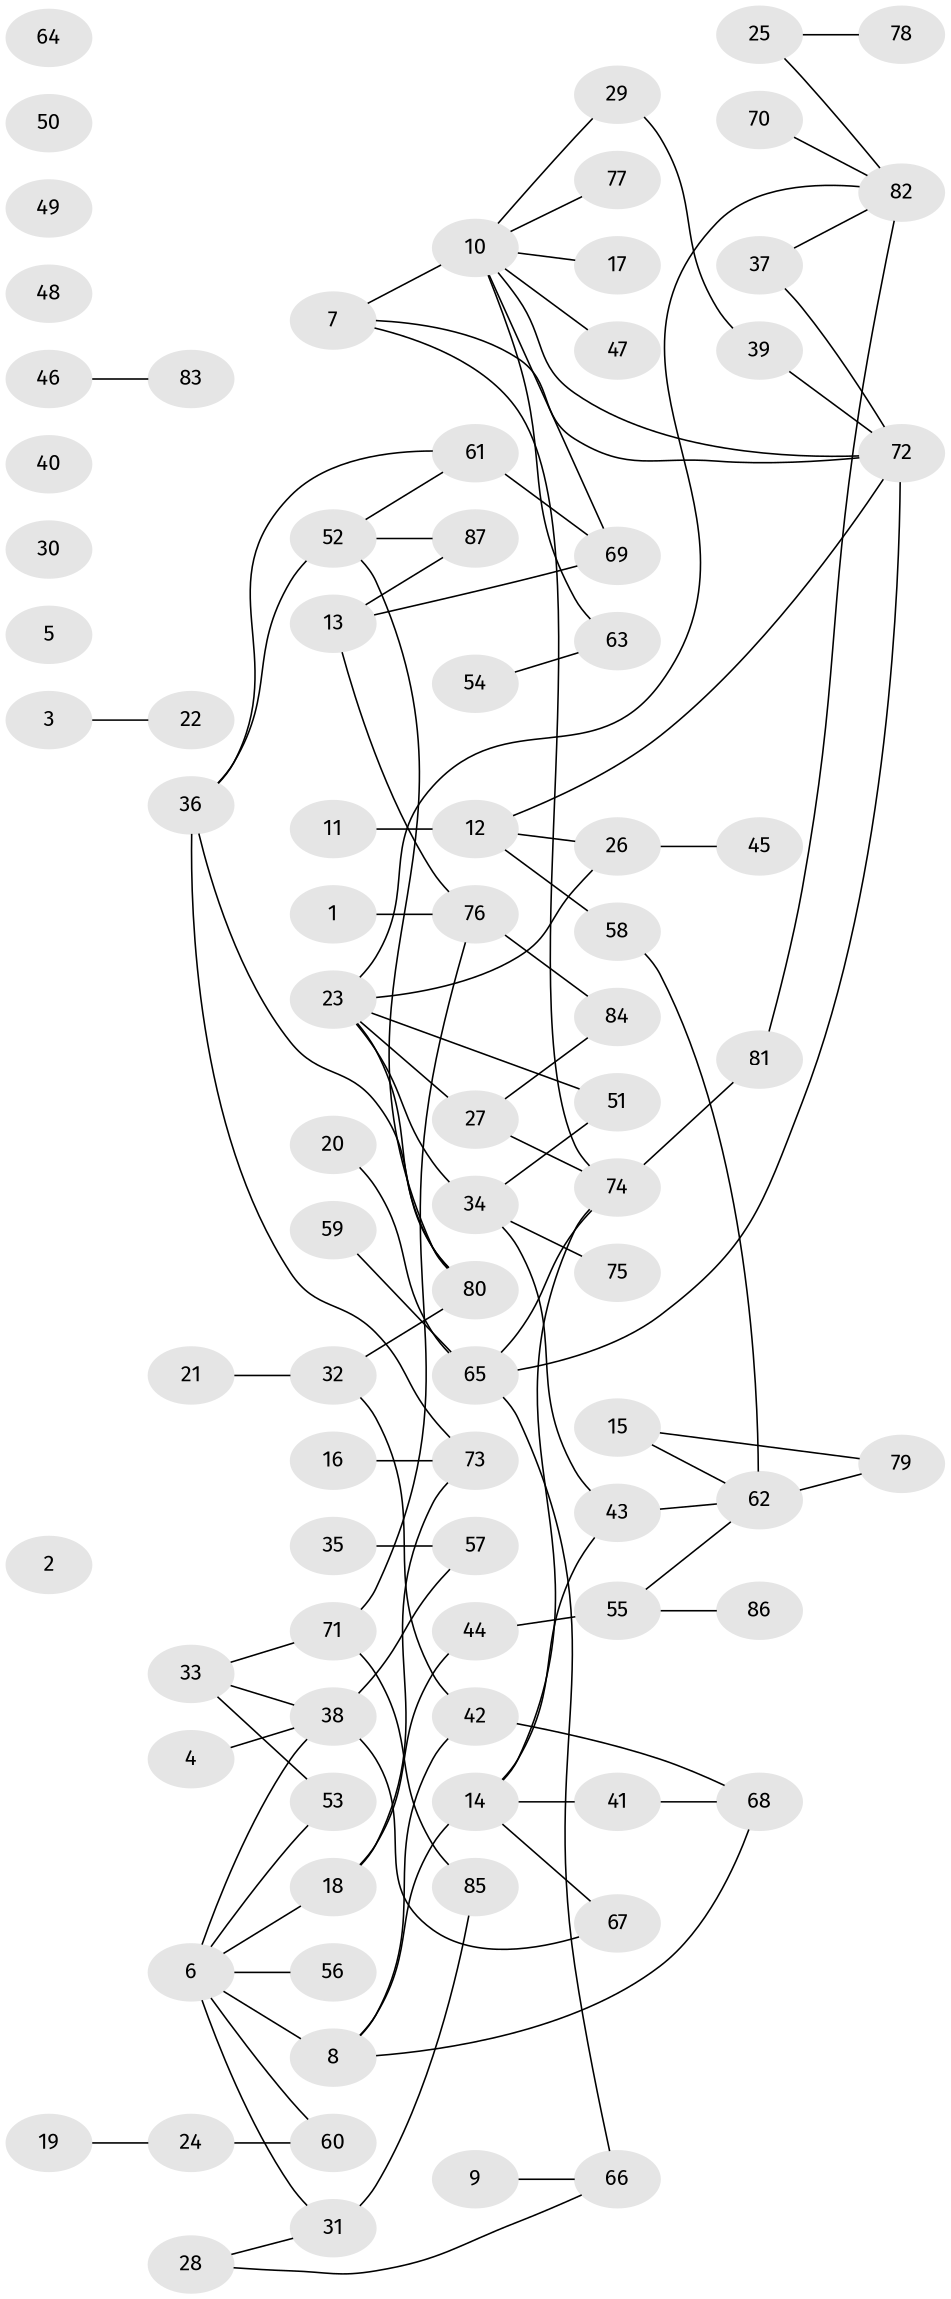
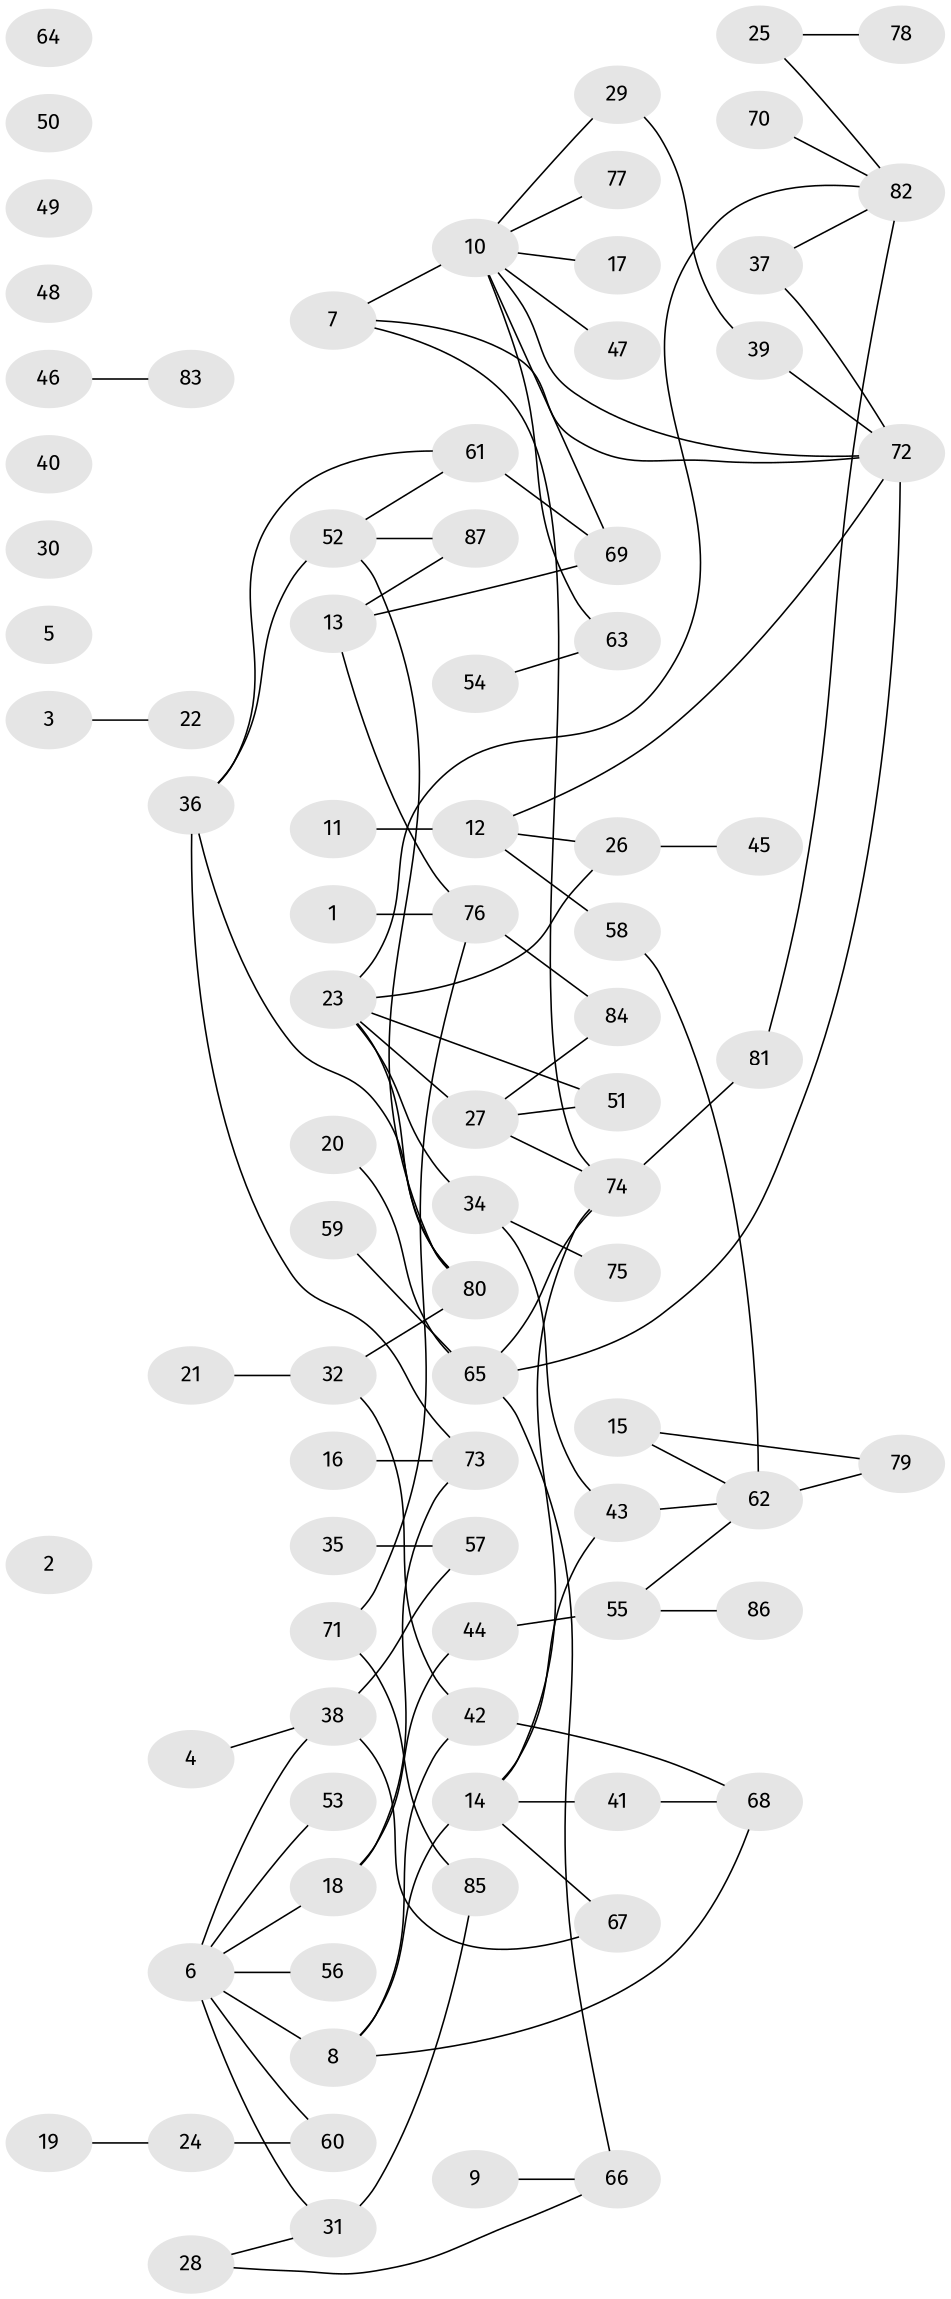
(536, 1161) -> (547, 1111)
(191, 1674) -> none
